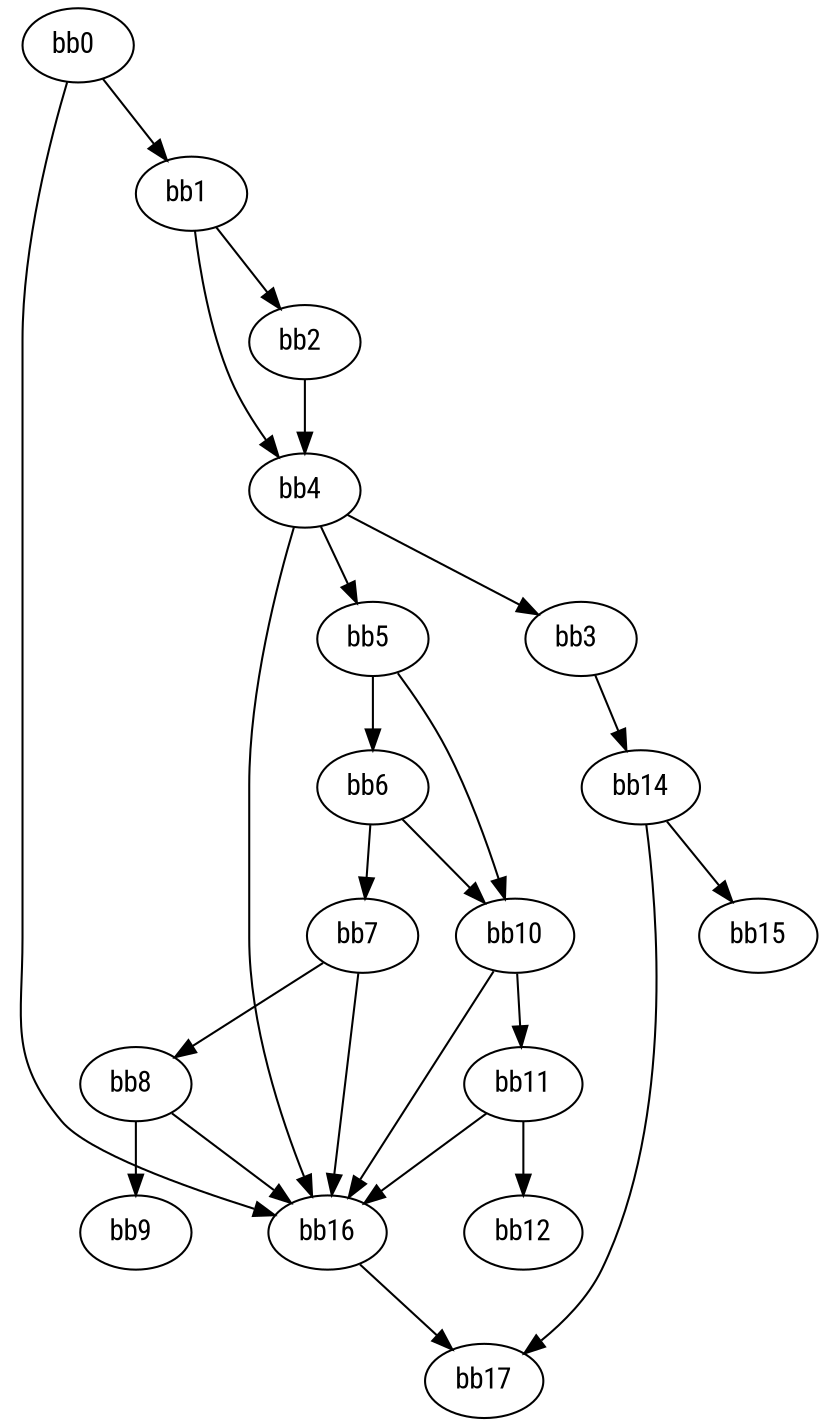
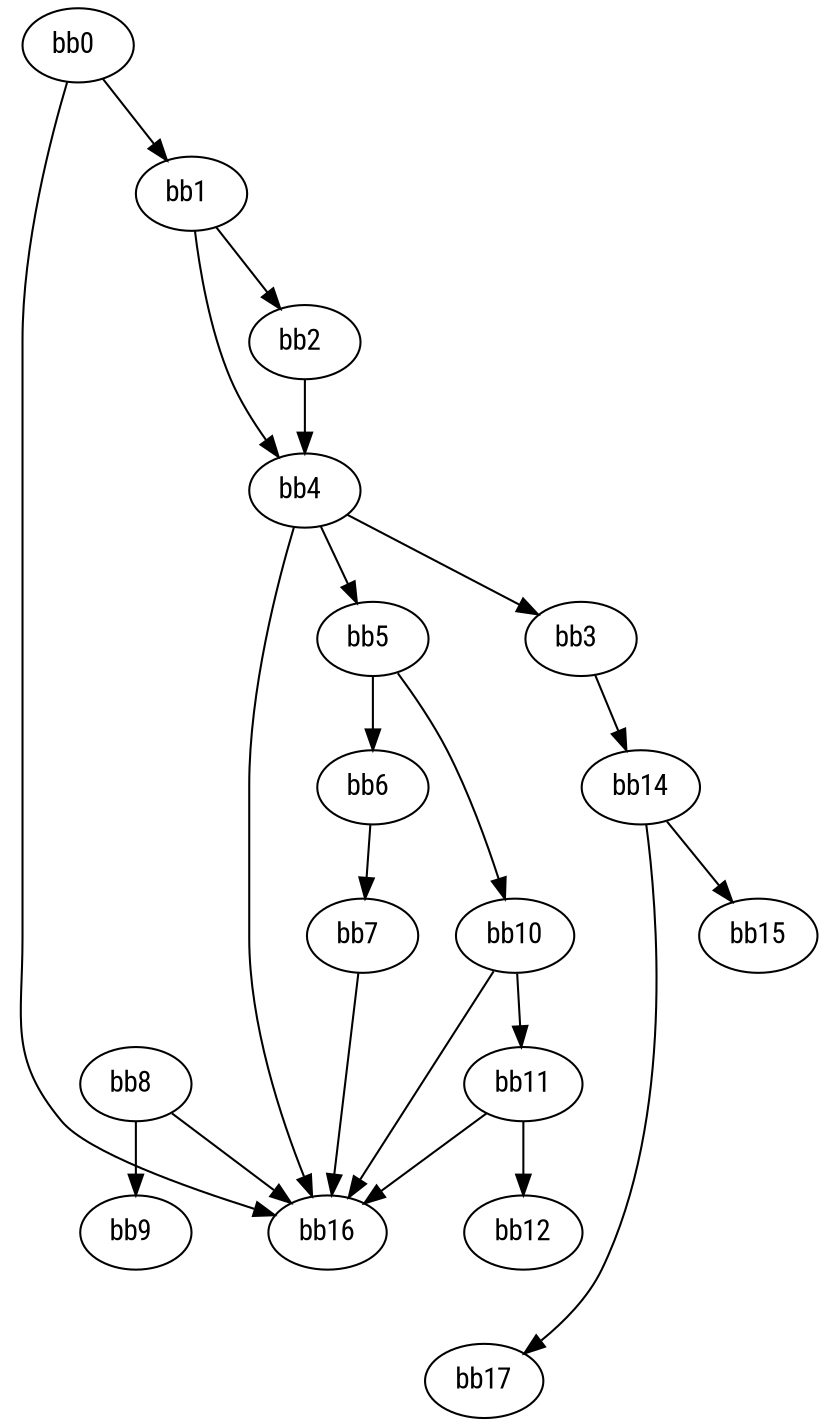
(436, 854) -> none
(268, 998) -> none
(398, 1300) -> none
